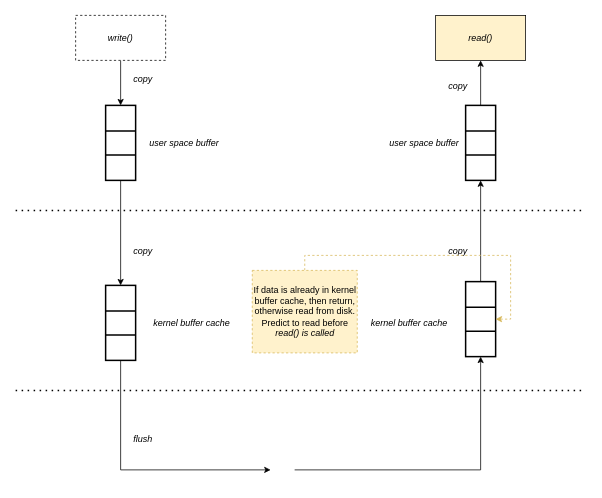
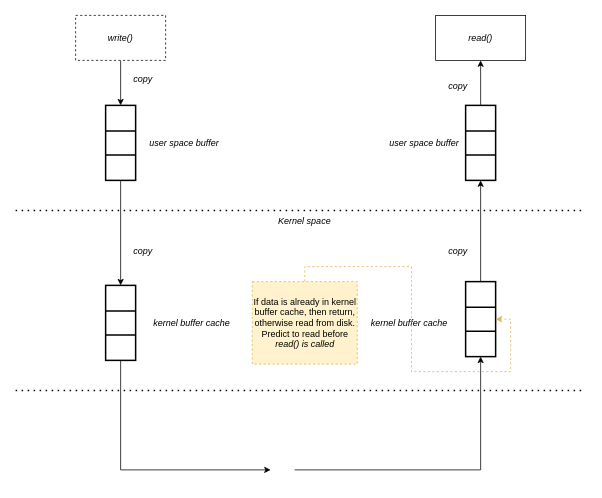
(480, 38) -> (480, 38)
none -> (305, 222)
(305, 312) -> (305, 323)
(143, 439) -> none
